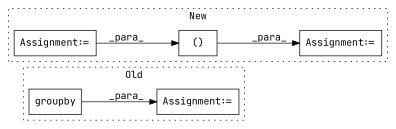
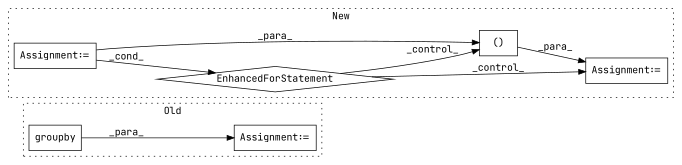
none -> (275, 79)
